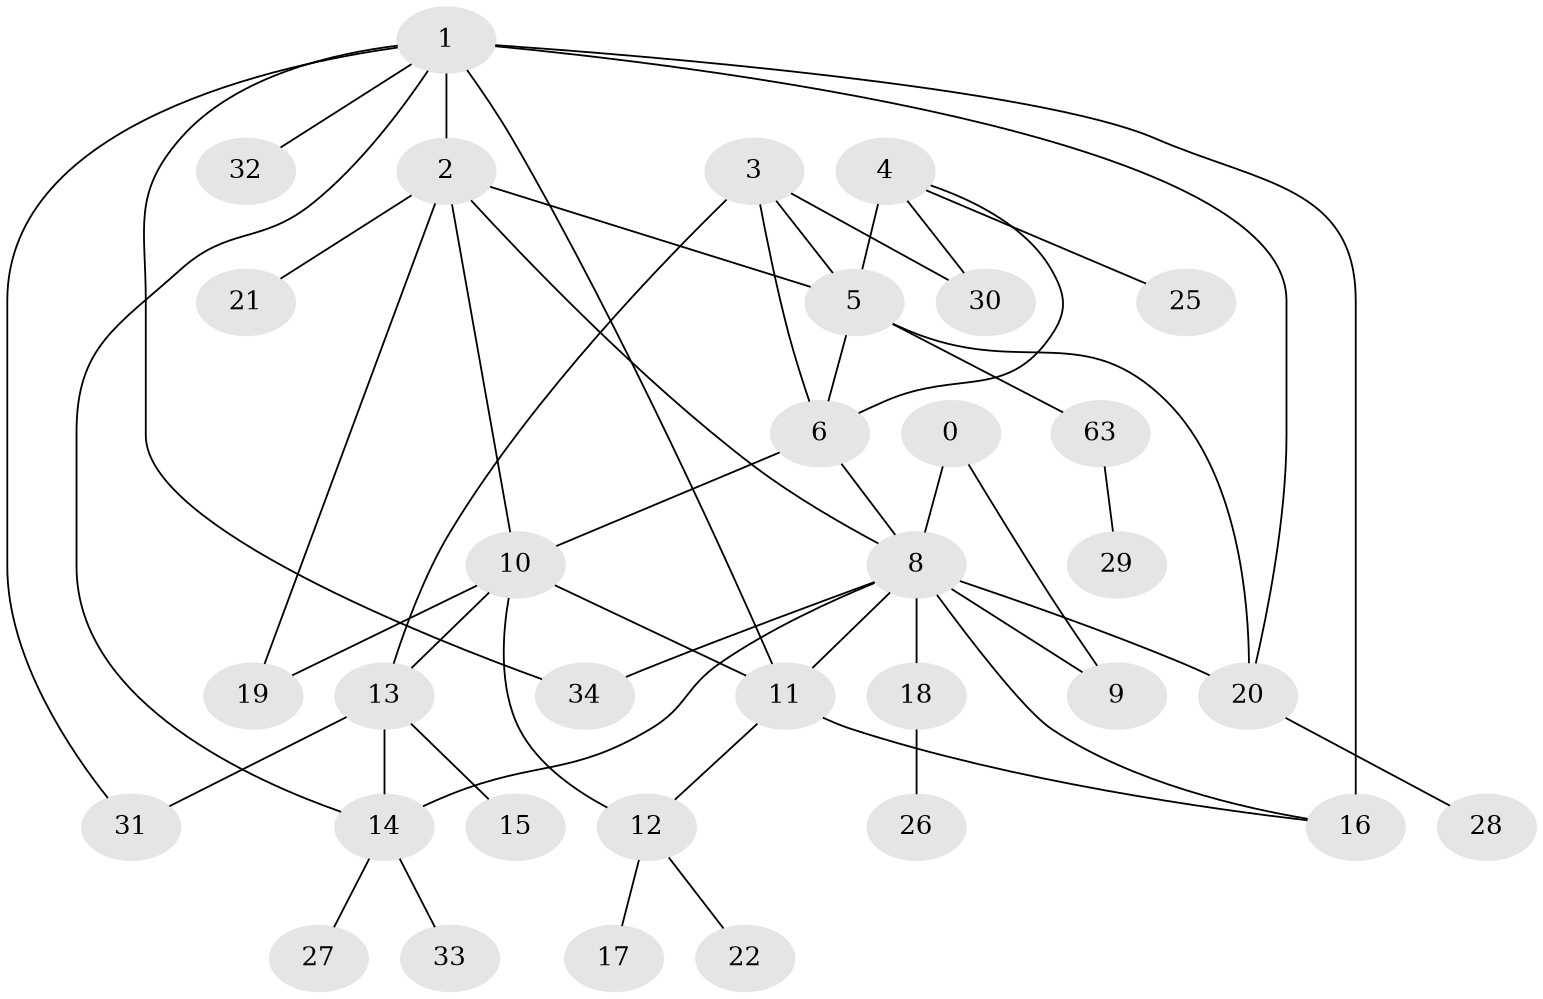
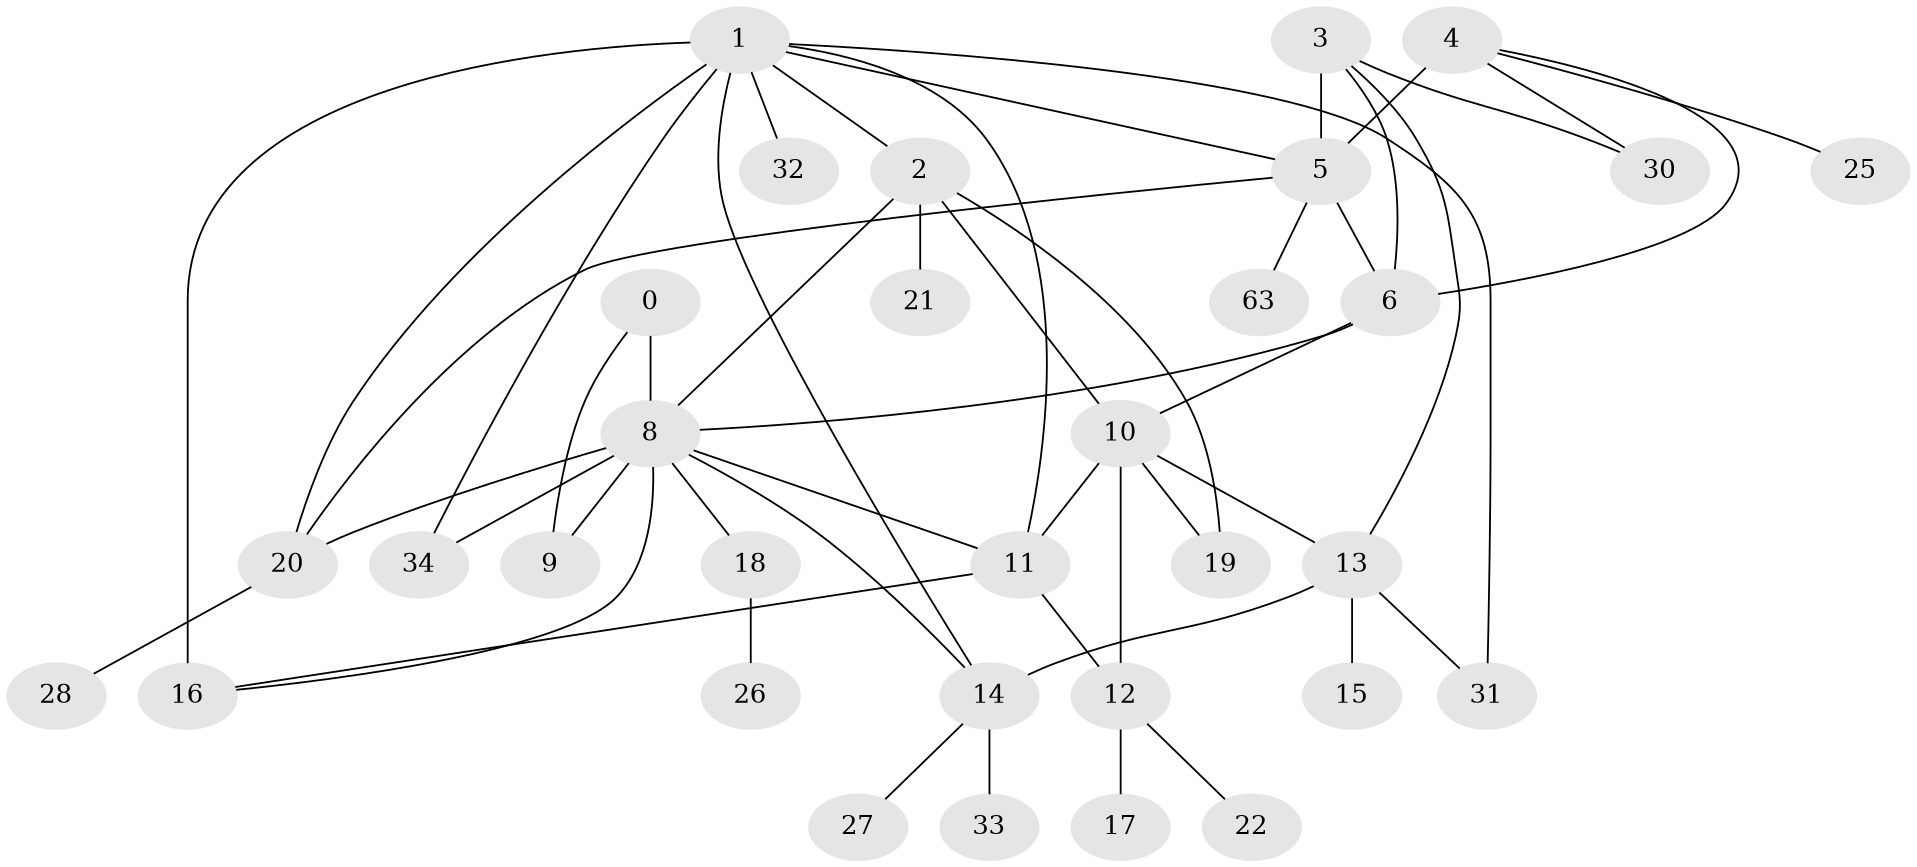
(650, 237) -> (1030, 106)
(1117, 565) -> none
